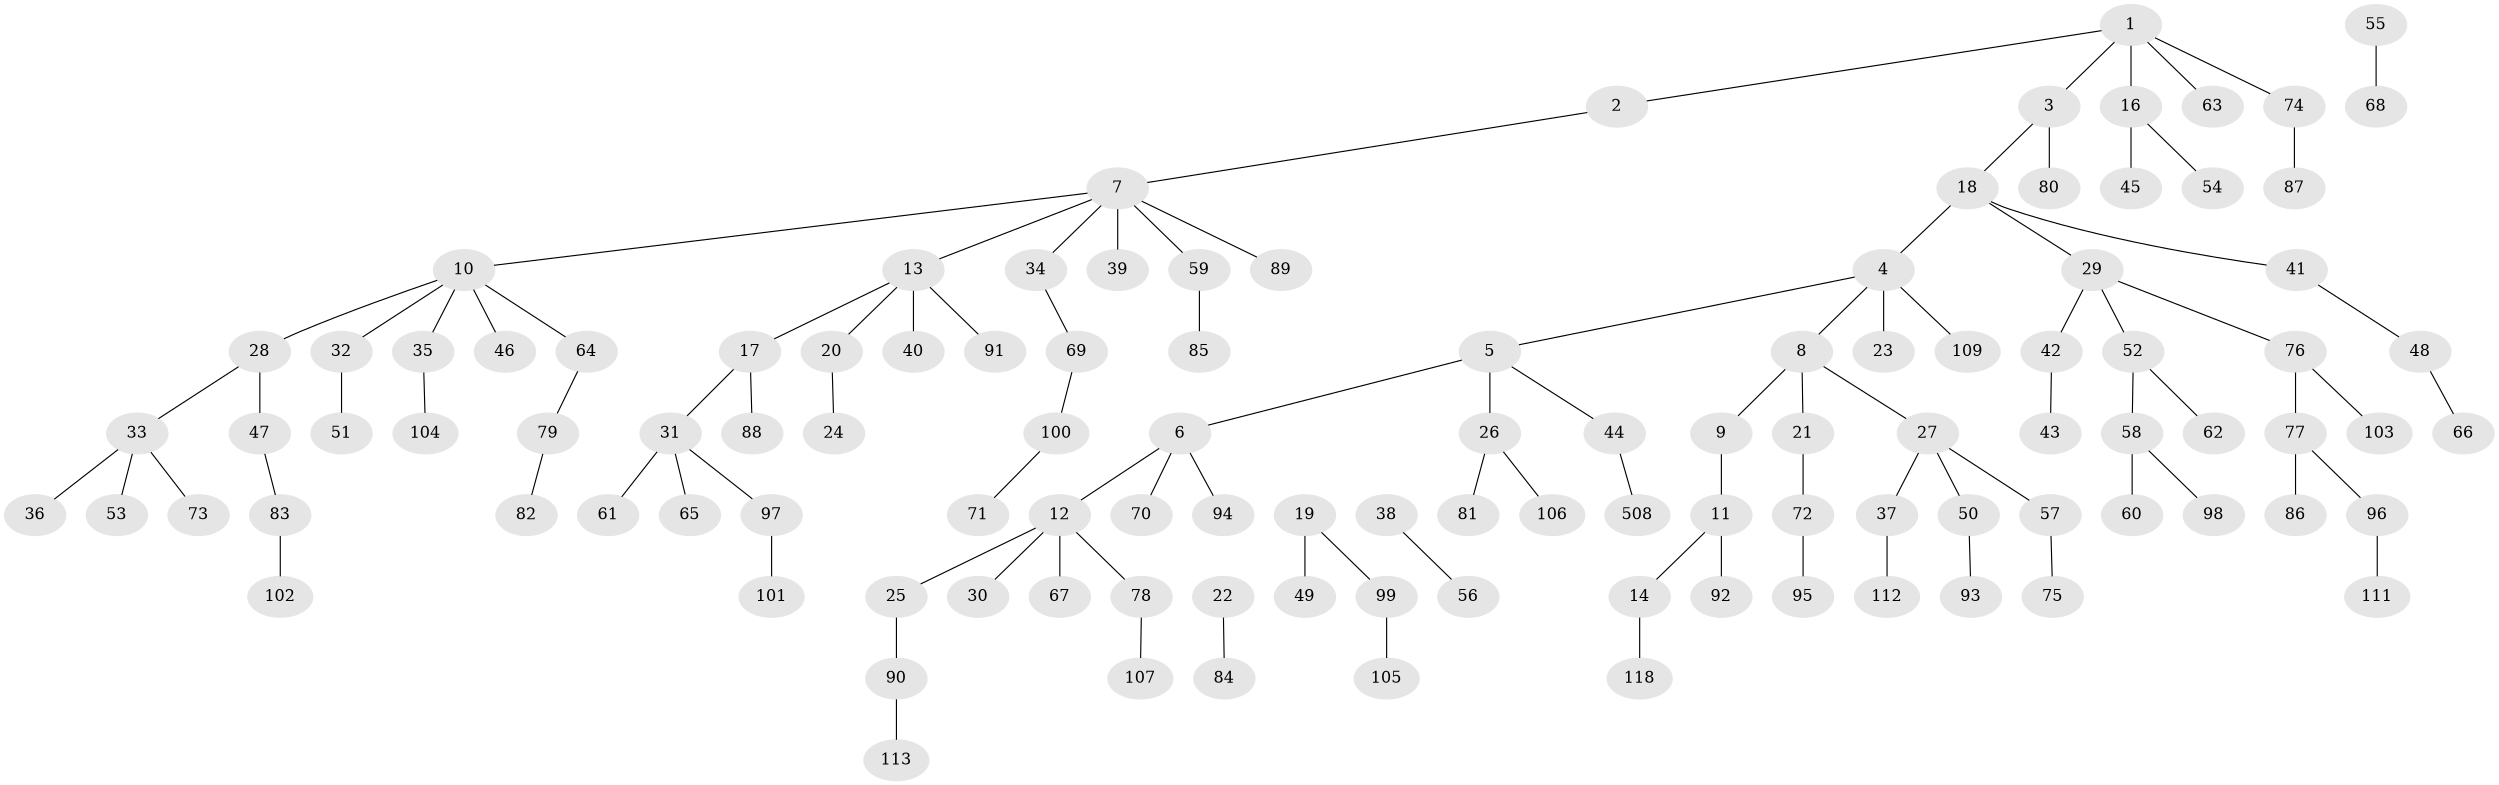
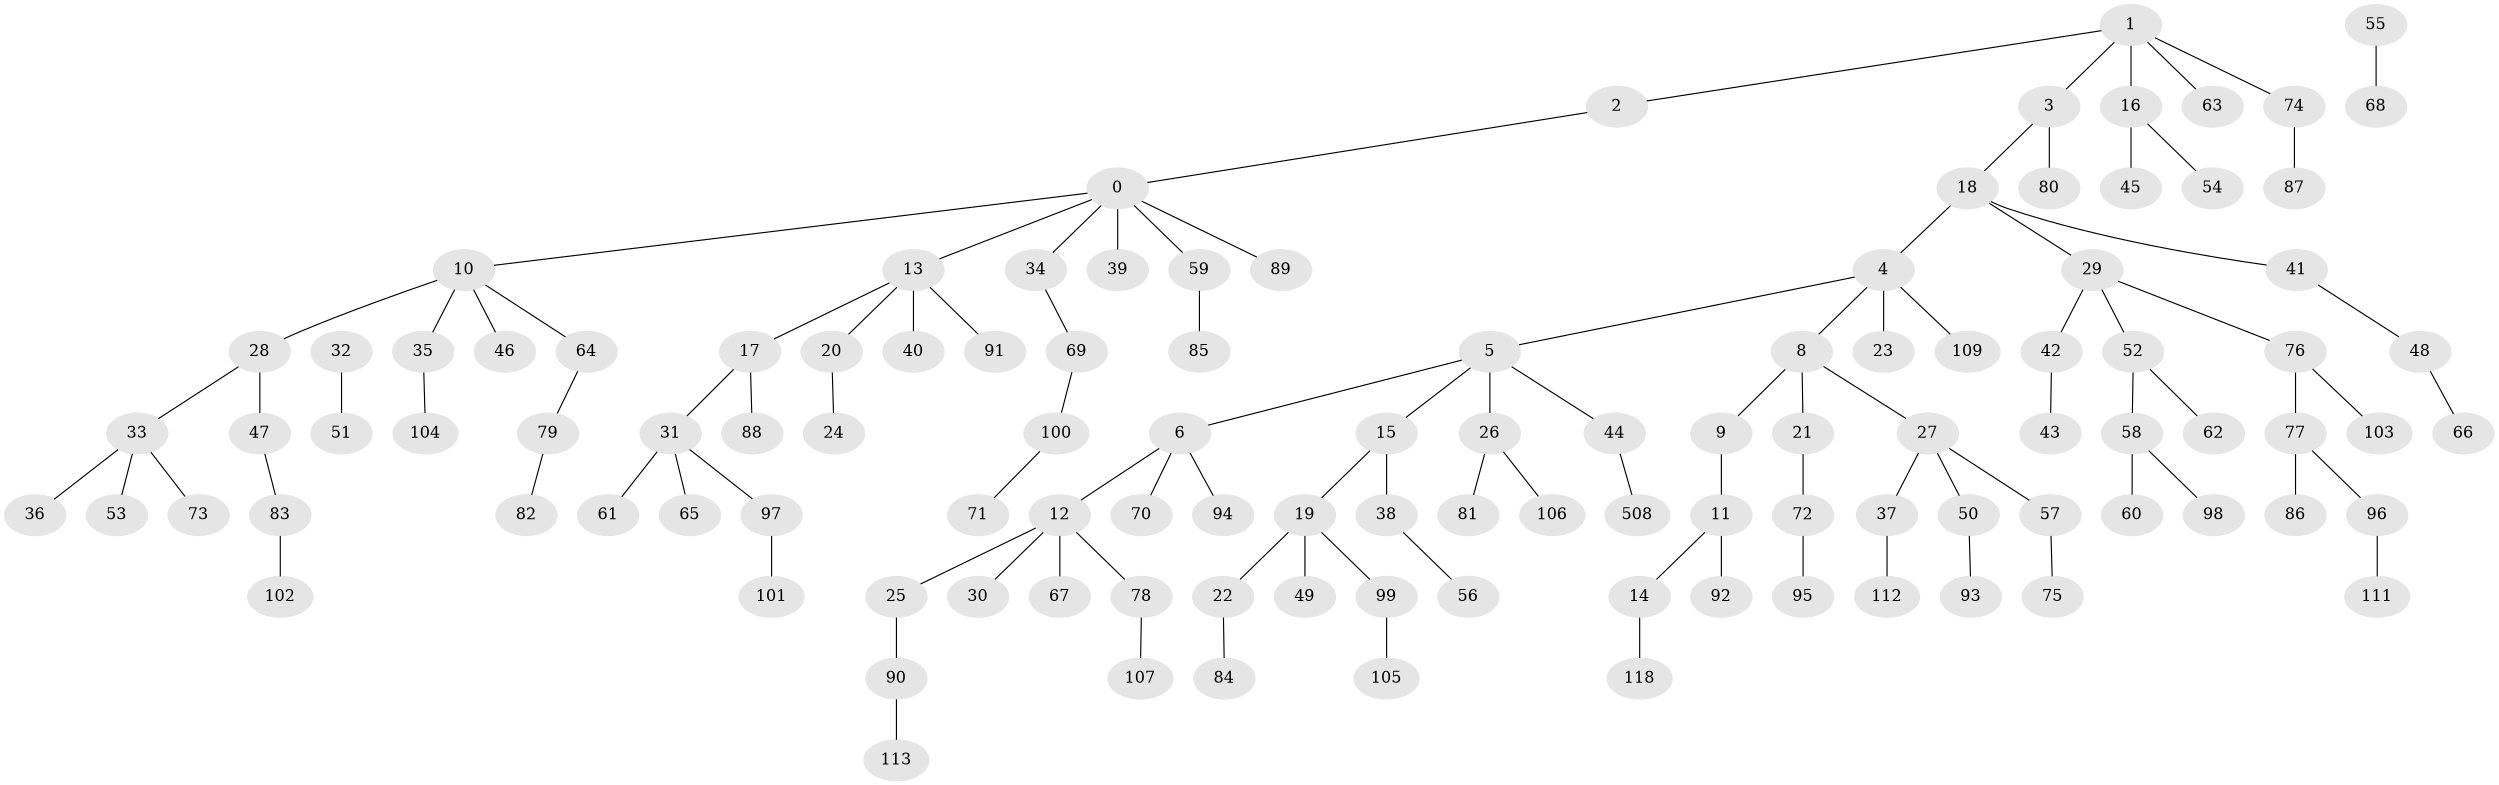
(1118, 188) -> (1118, 188)
(403, 311) -> none
none -> (1387, 433)
none -> (1264, 556)
